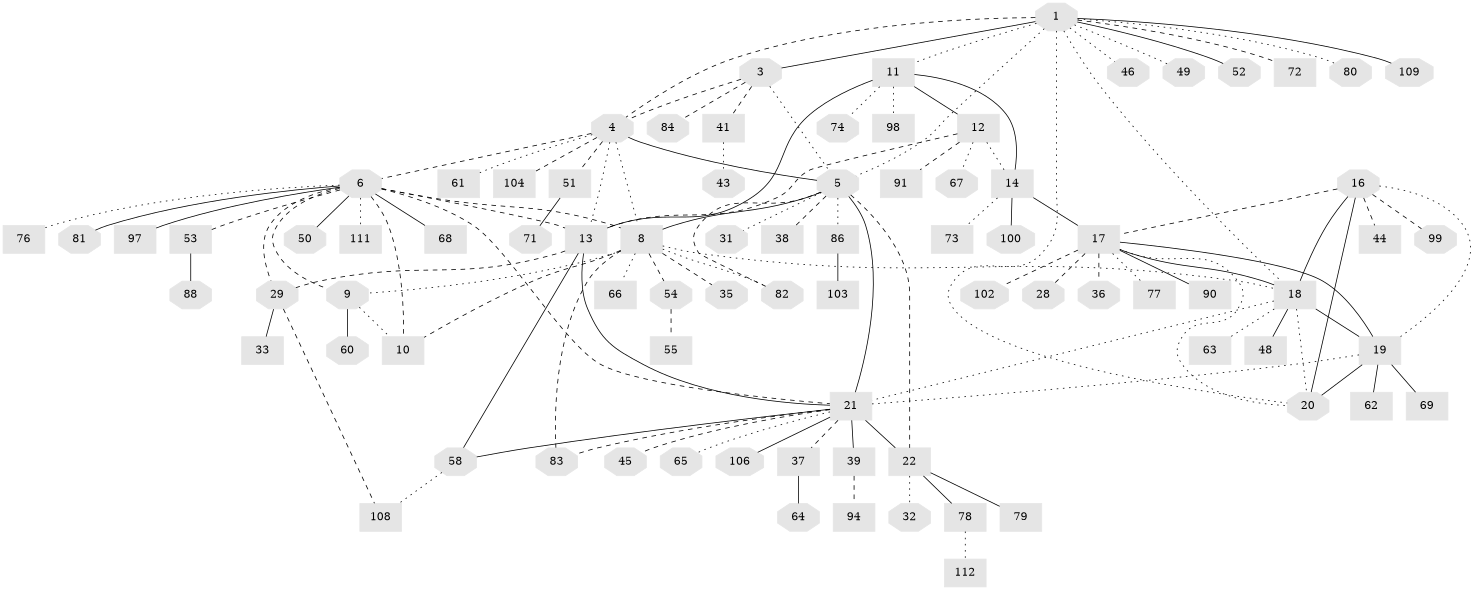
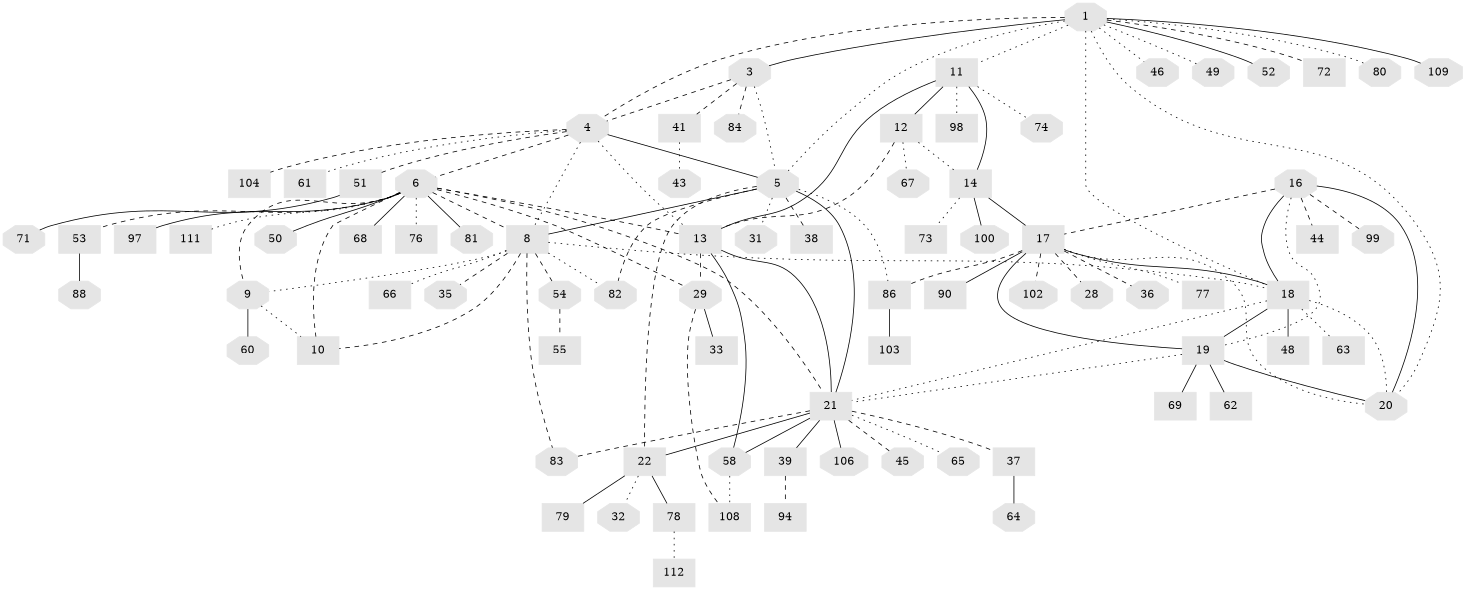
(901, 184) -> none
none -> (966, 267)
